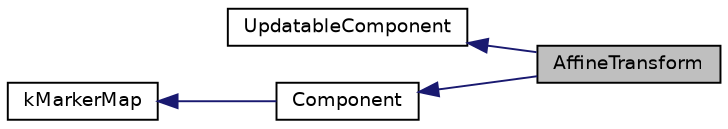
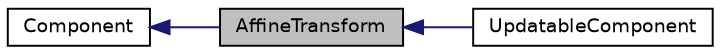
(512, 49) -> (448, 27)
(83, 101) -> none
